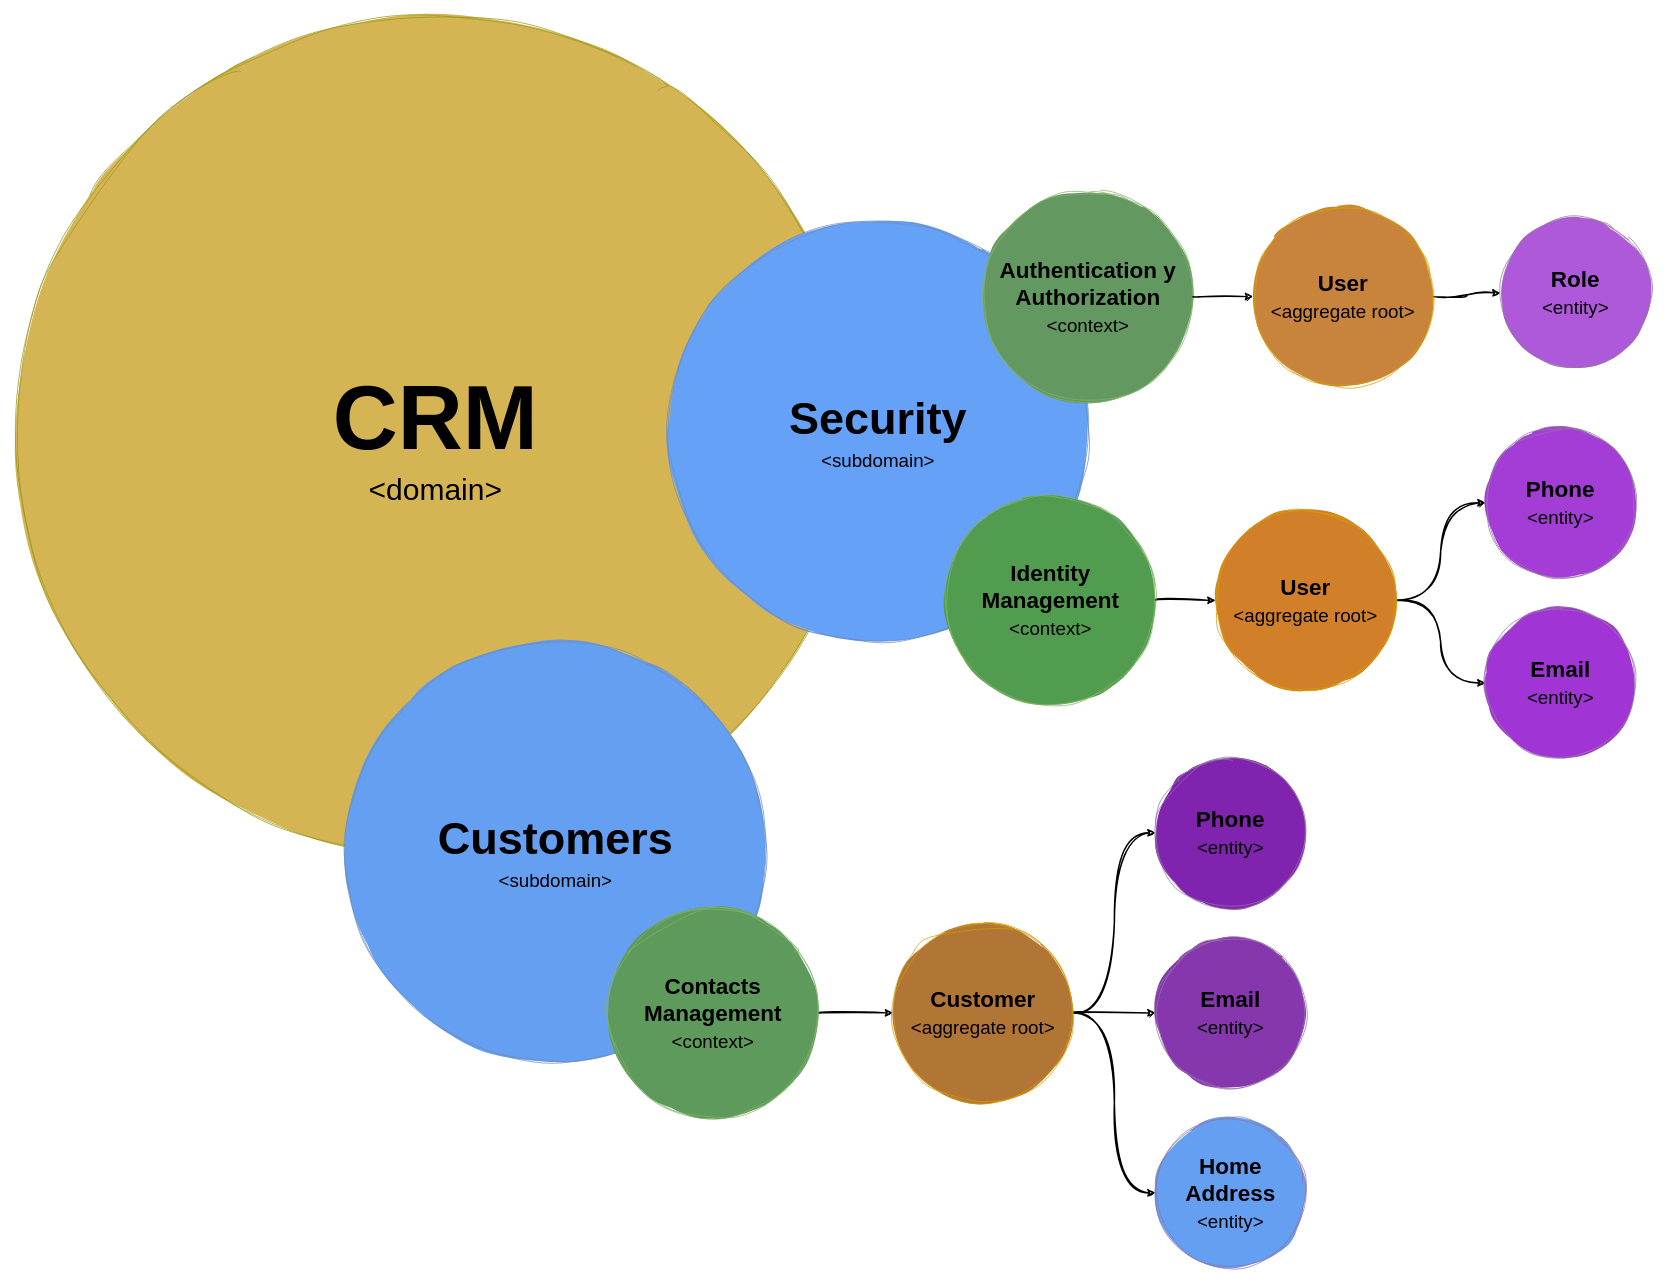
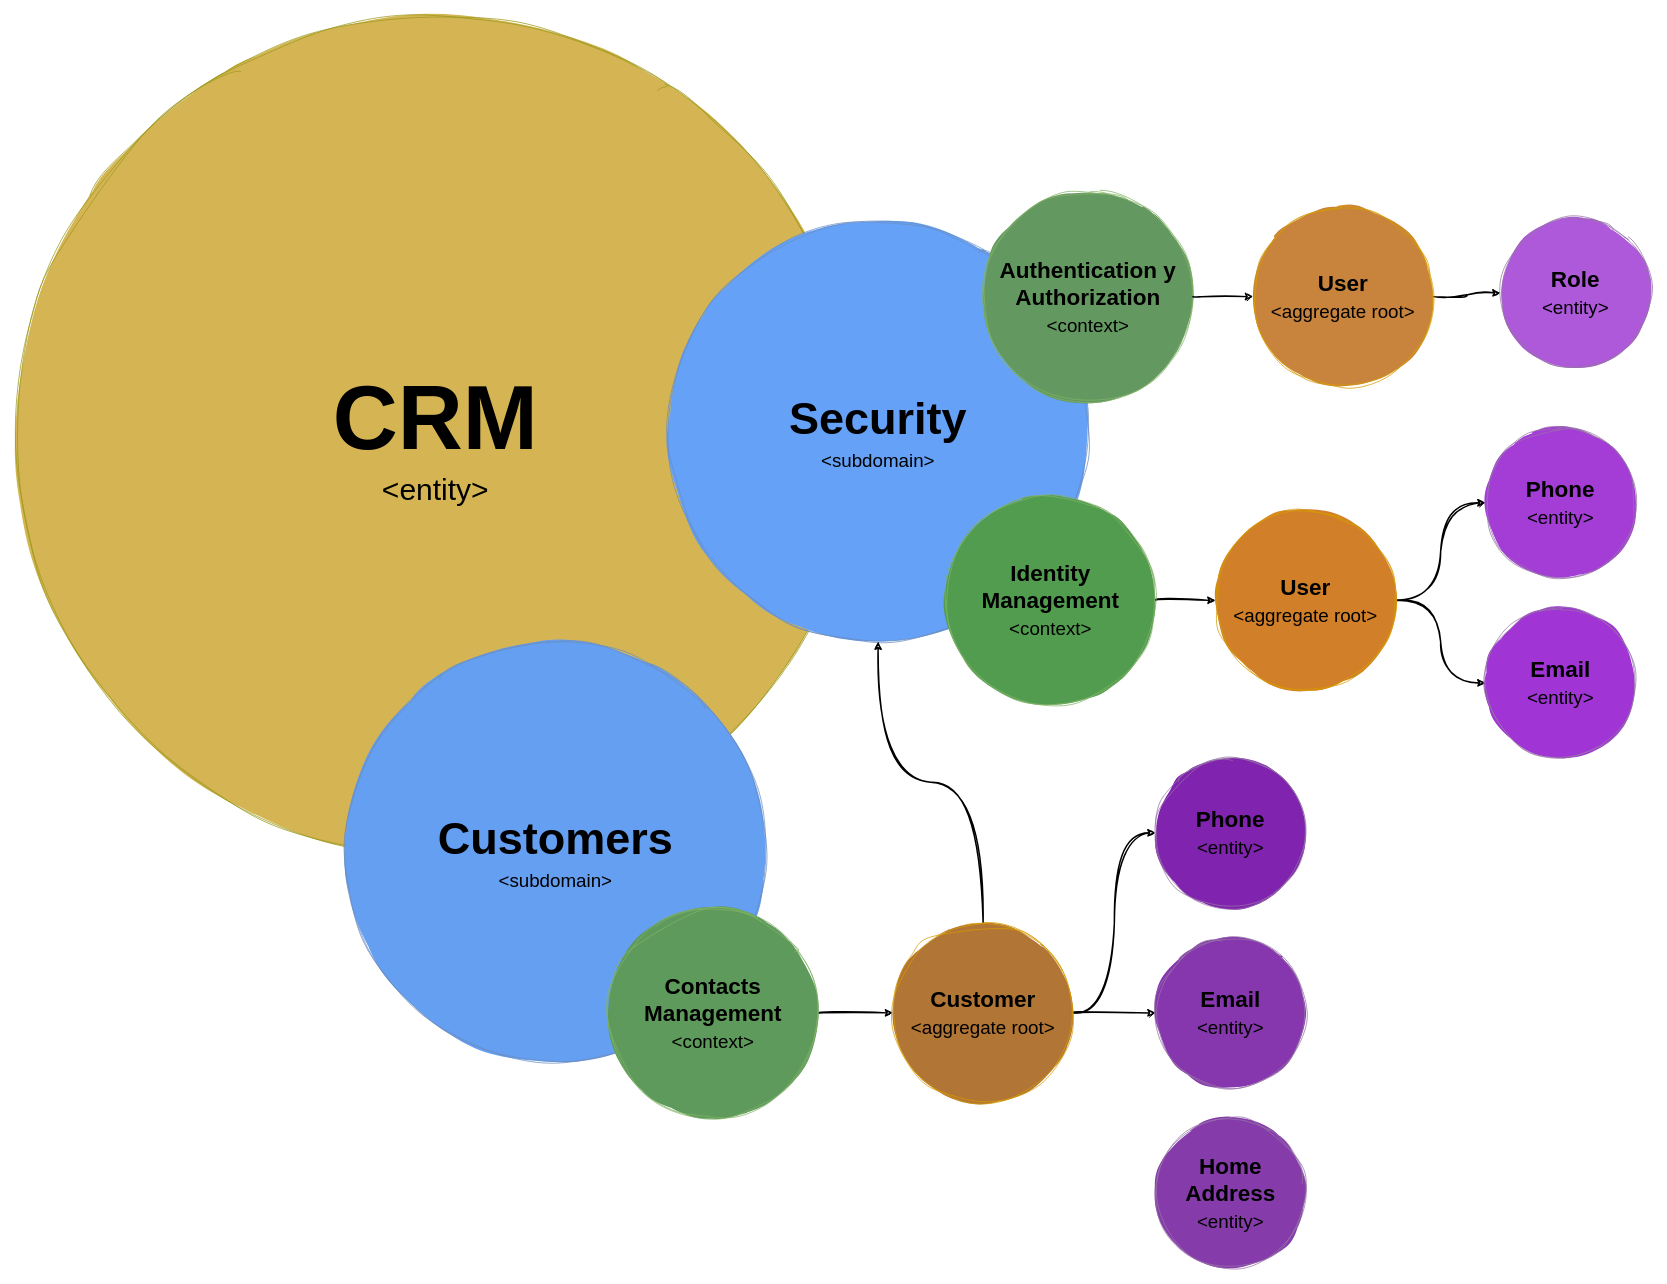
(435, 435) -> (435, 435)
(1114, 1102) -> (931, 782)
(1230, 1193) -> (1230, 1193)
